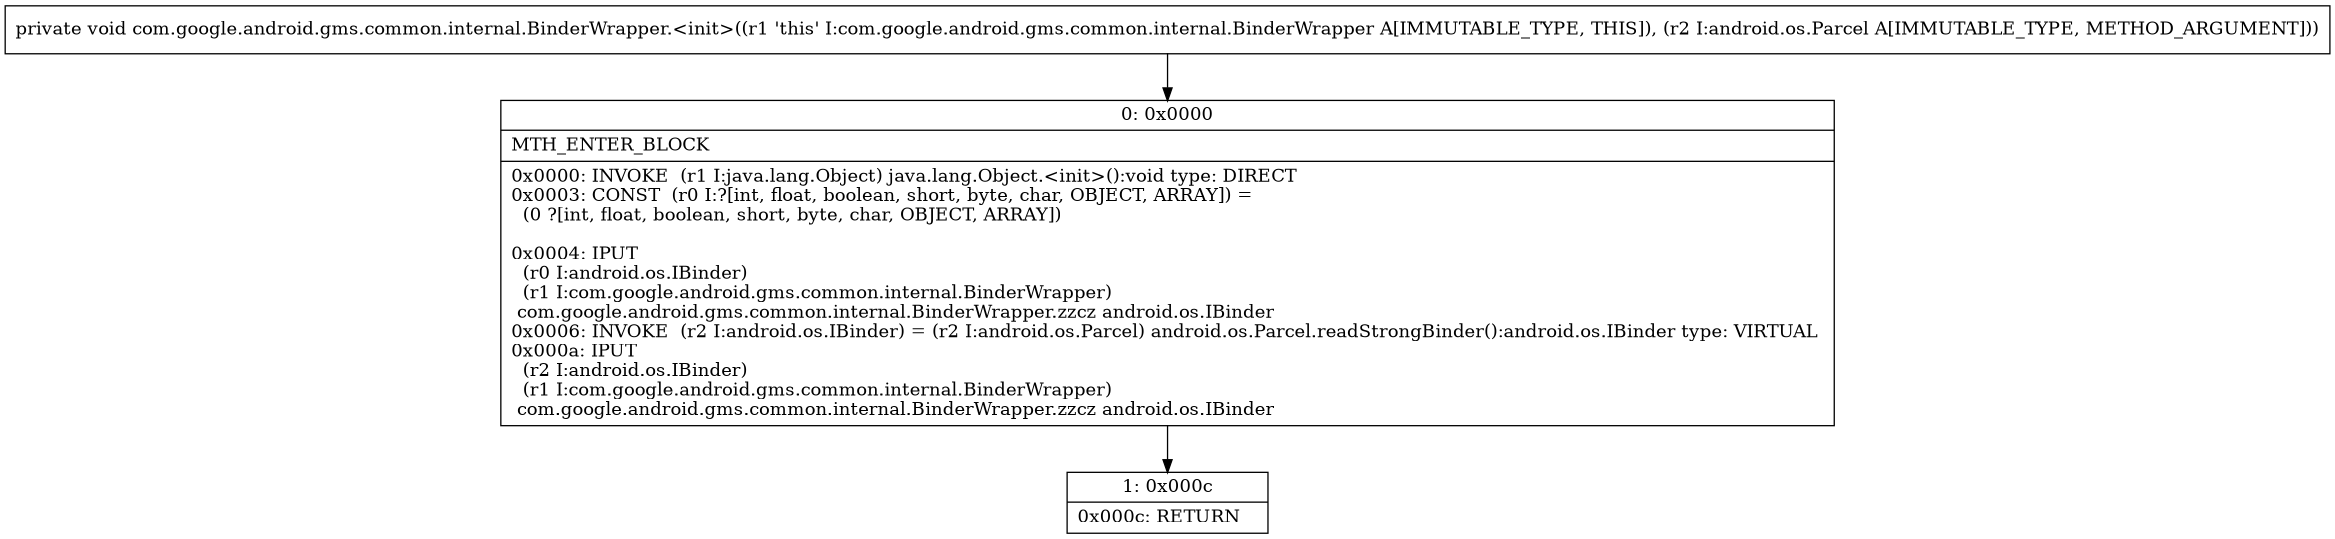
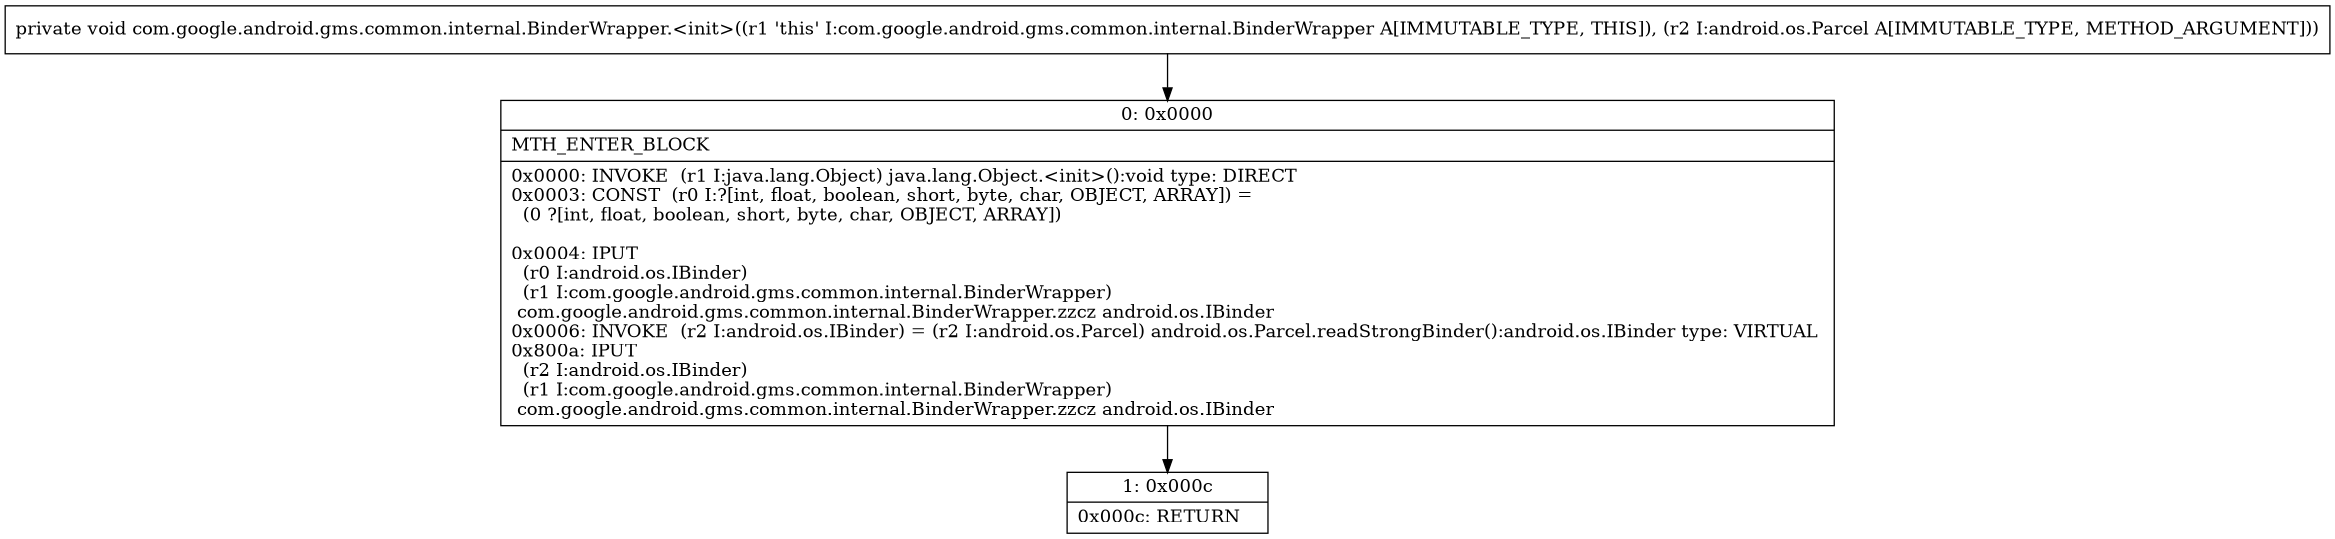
(580, 351) -> (580, 351)
